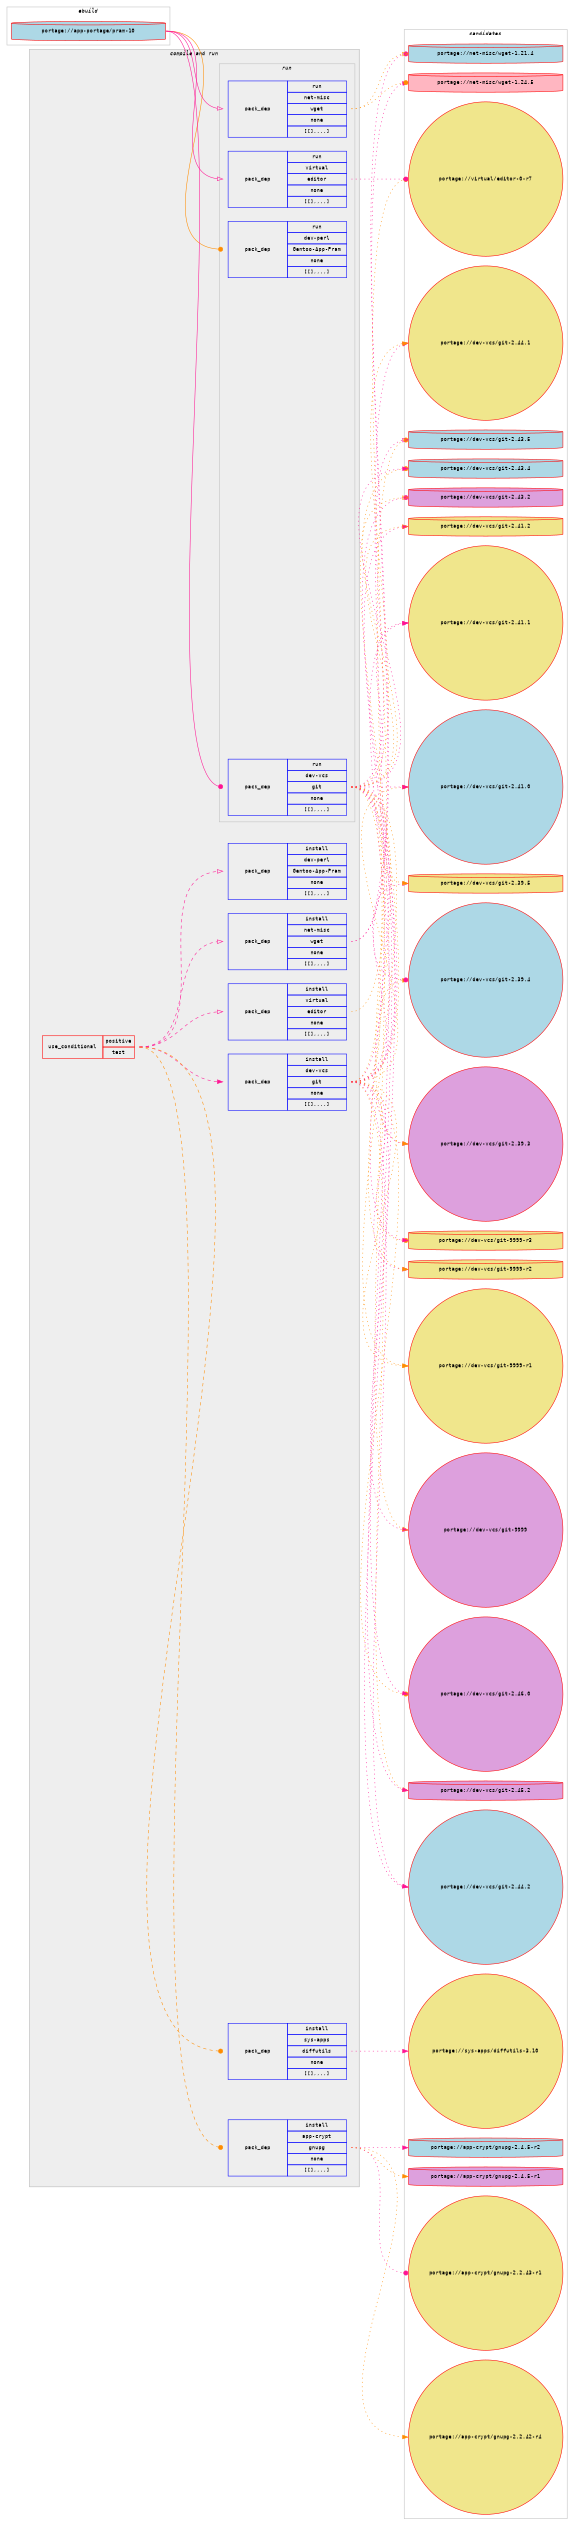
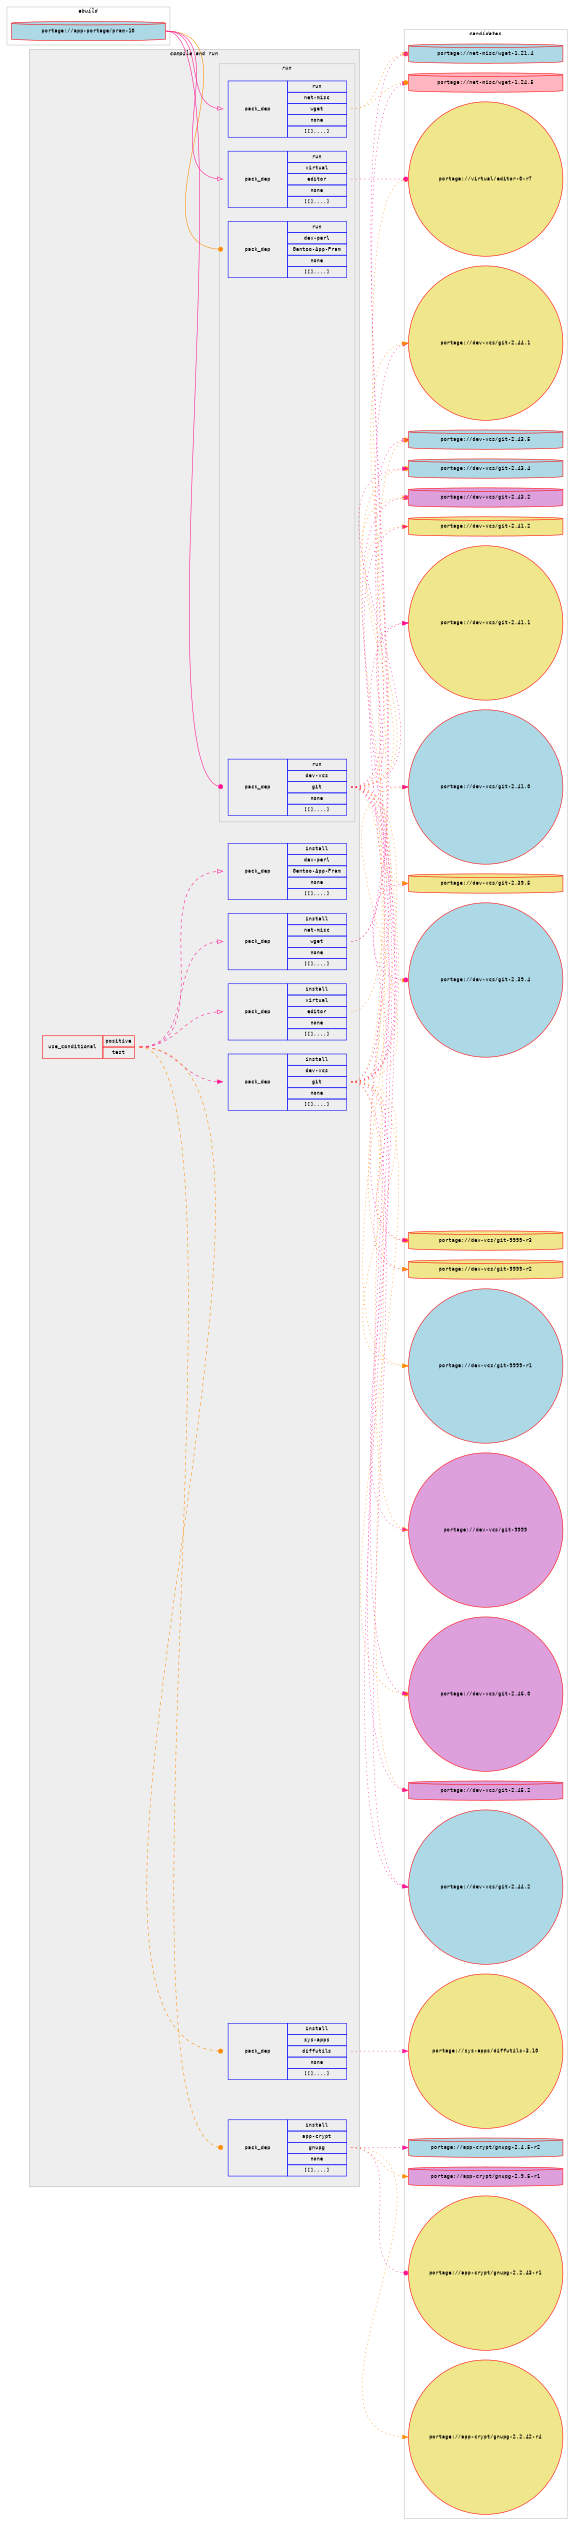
(486, 1144) -> none
(486, 1366) -> (486, 1366)
(486, 2177) -> (486, 2177)
